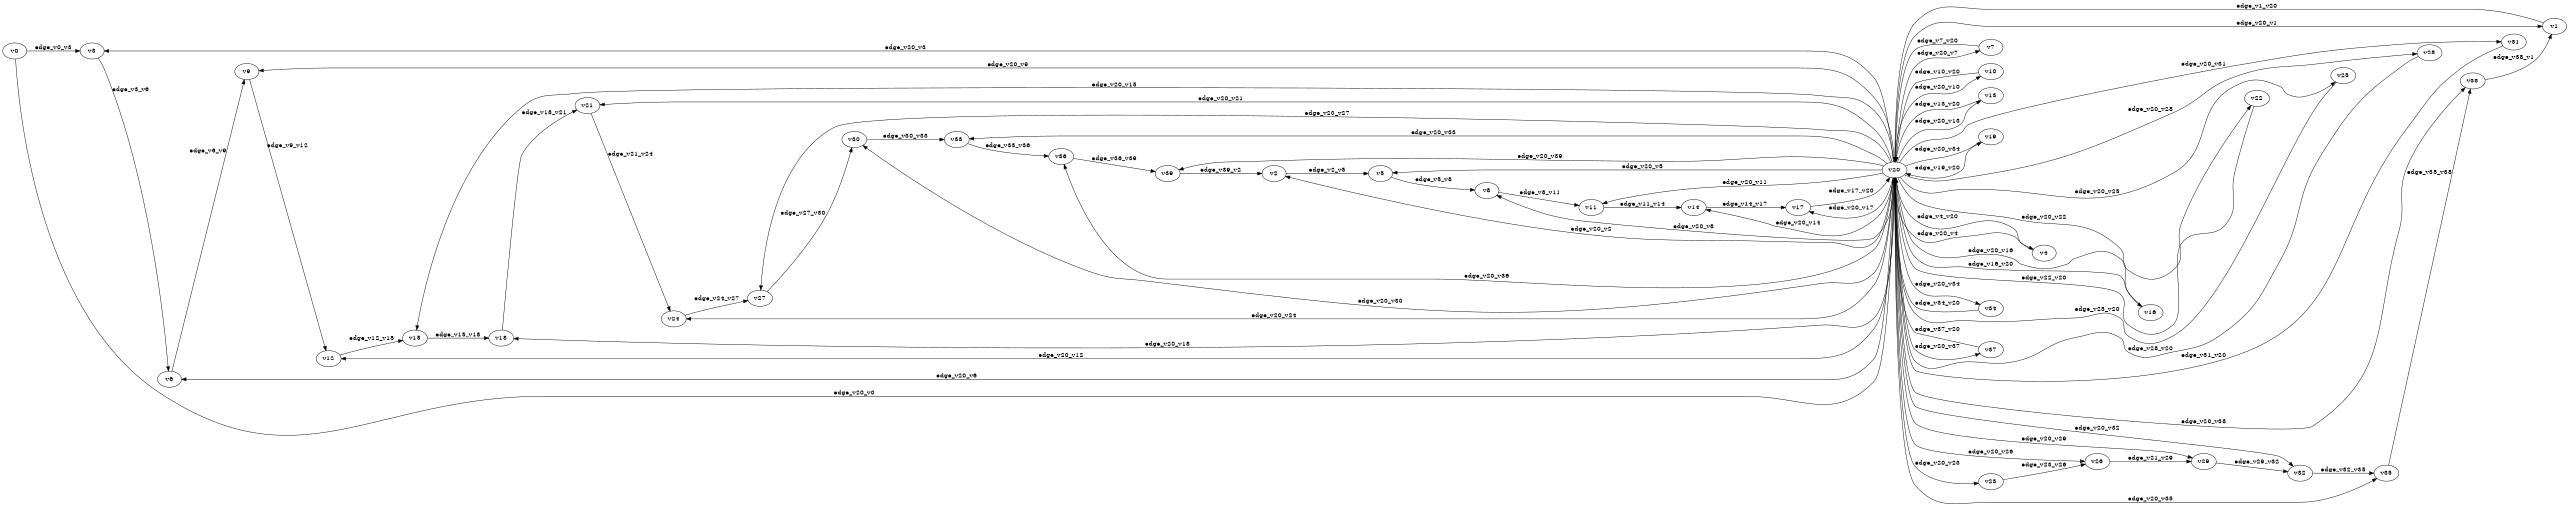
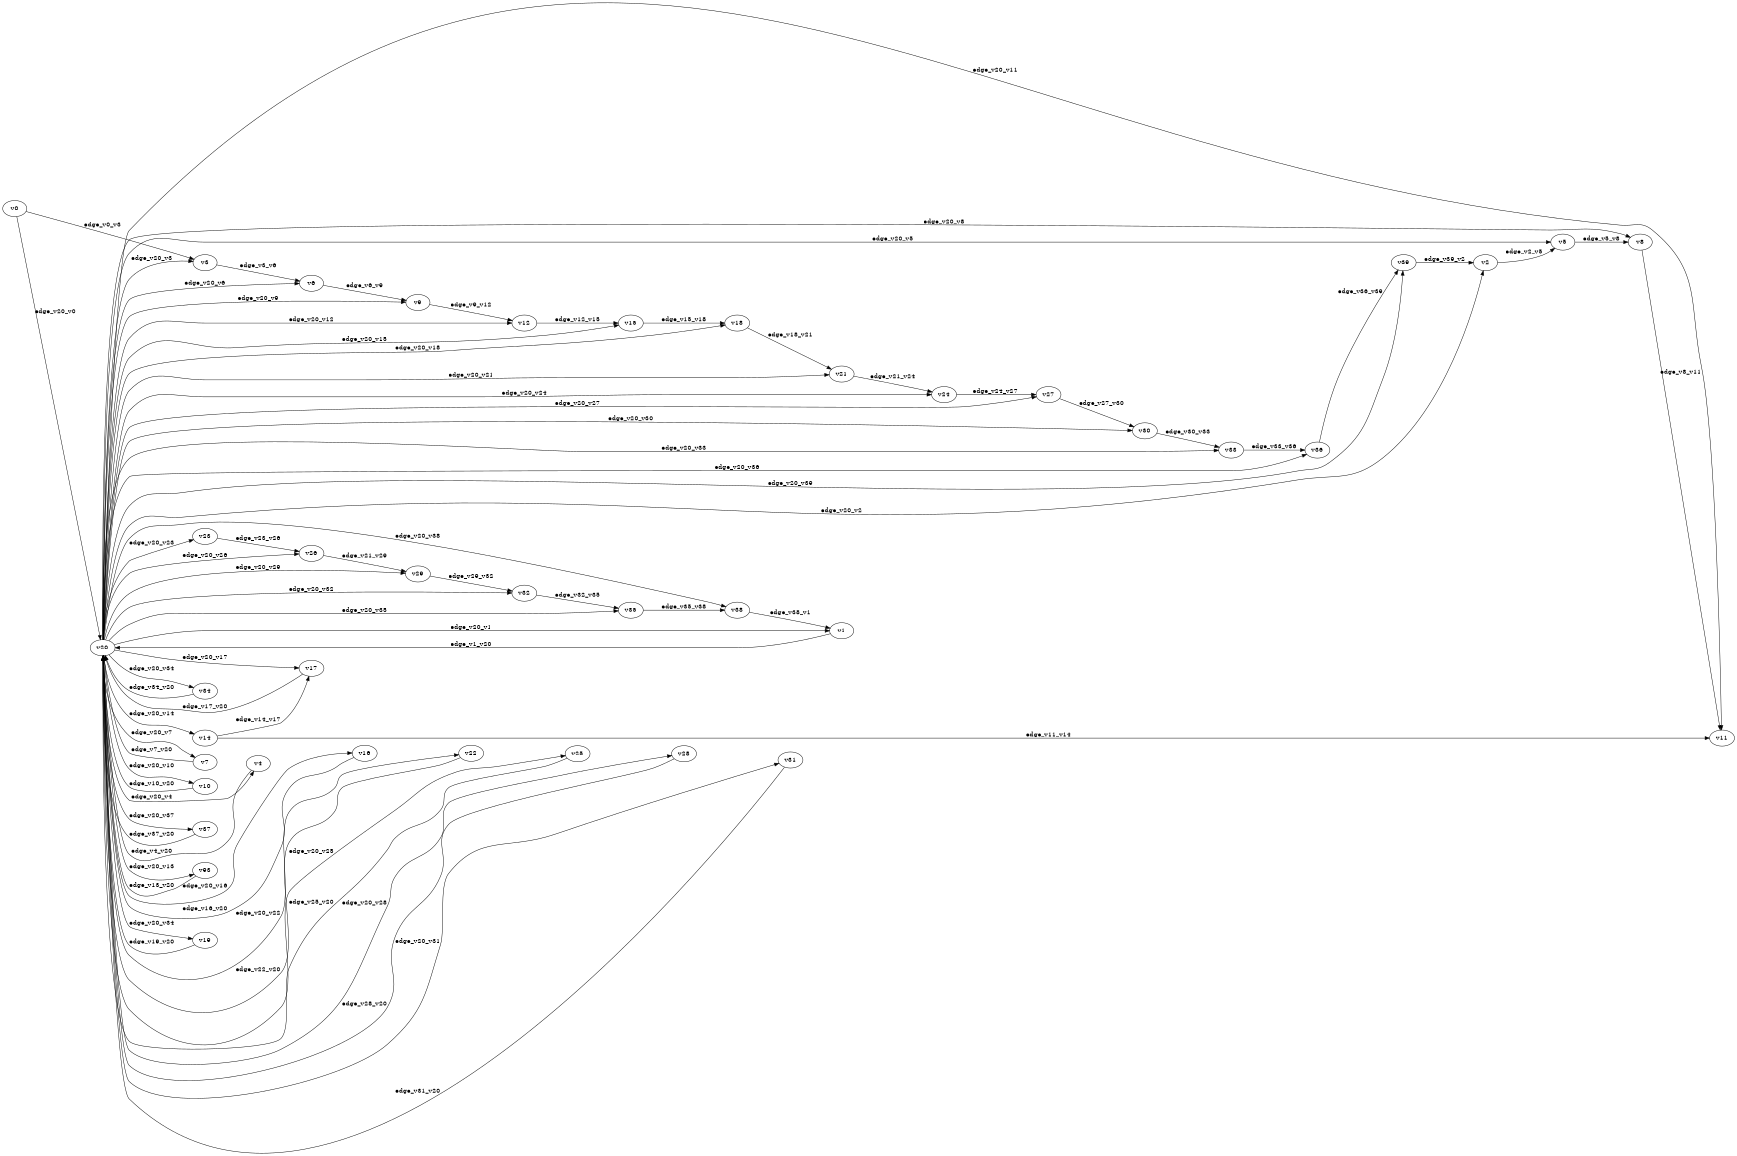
(1991, 96) -> (205, 870)
(1640, 208) -> (961, 738)
